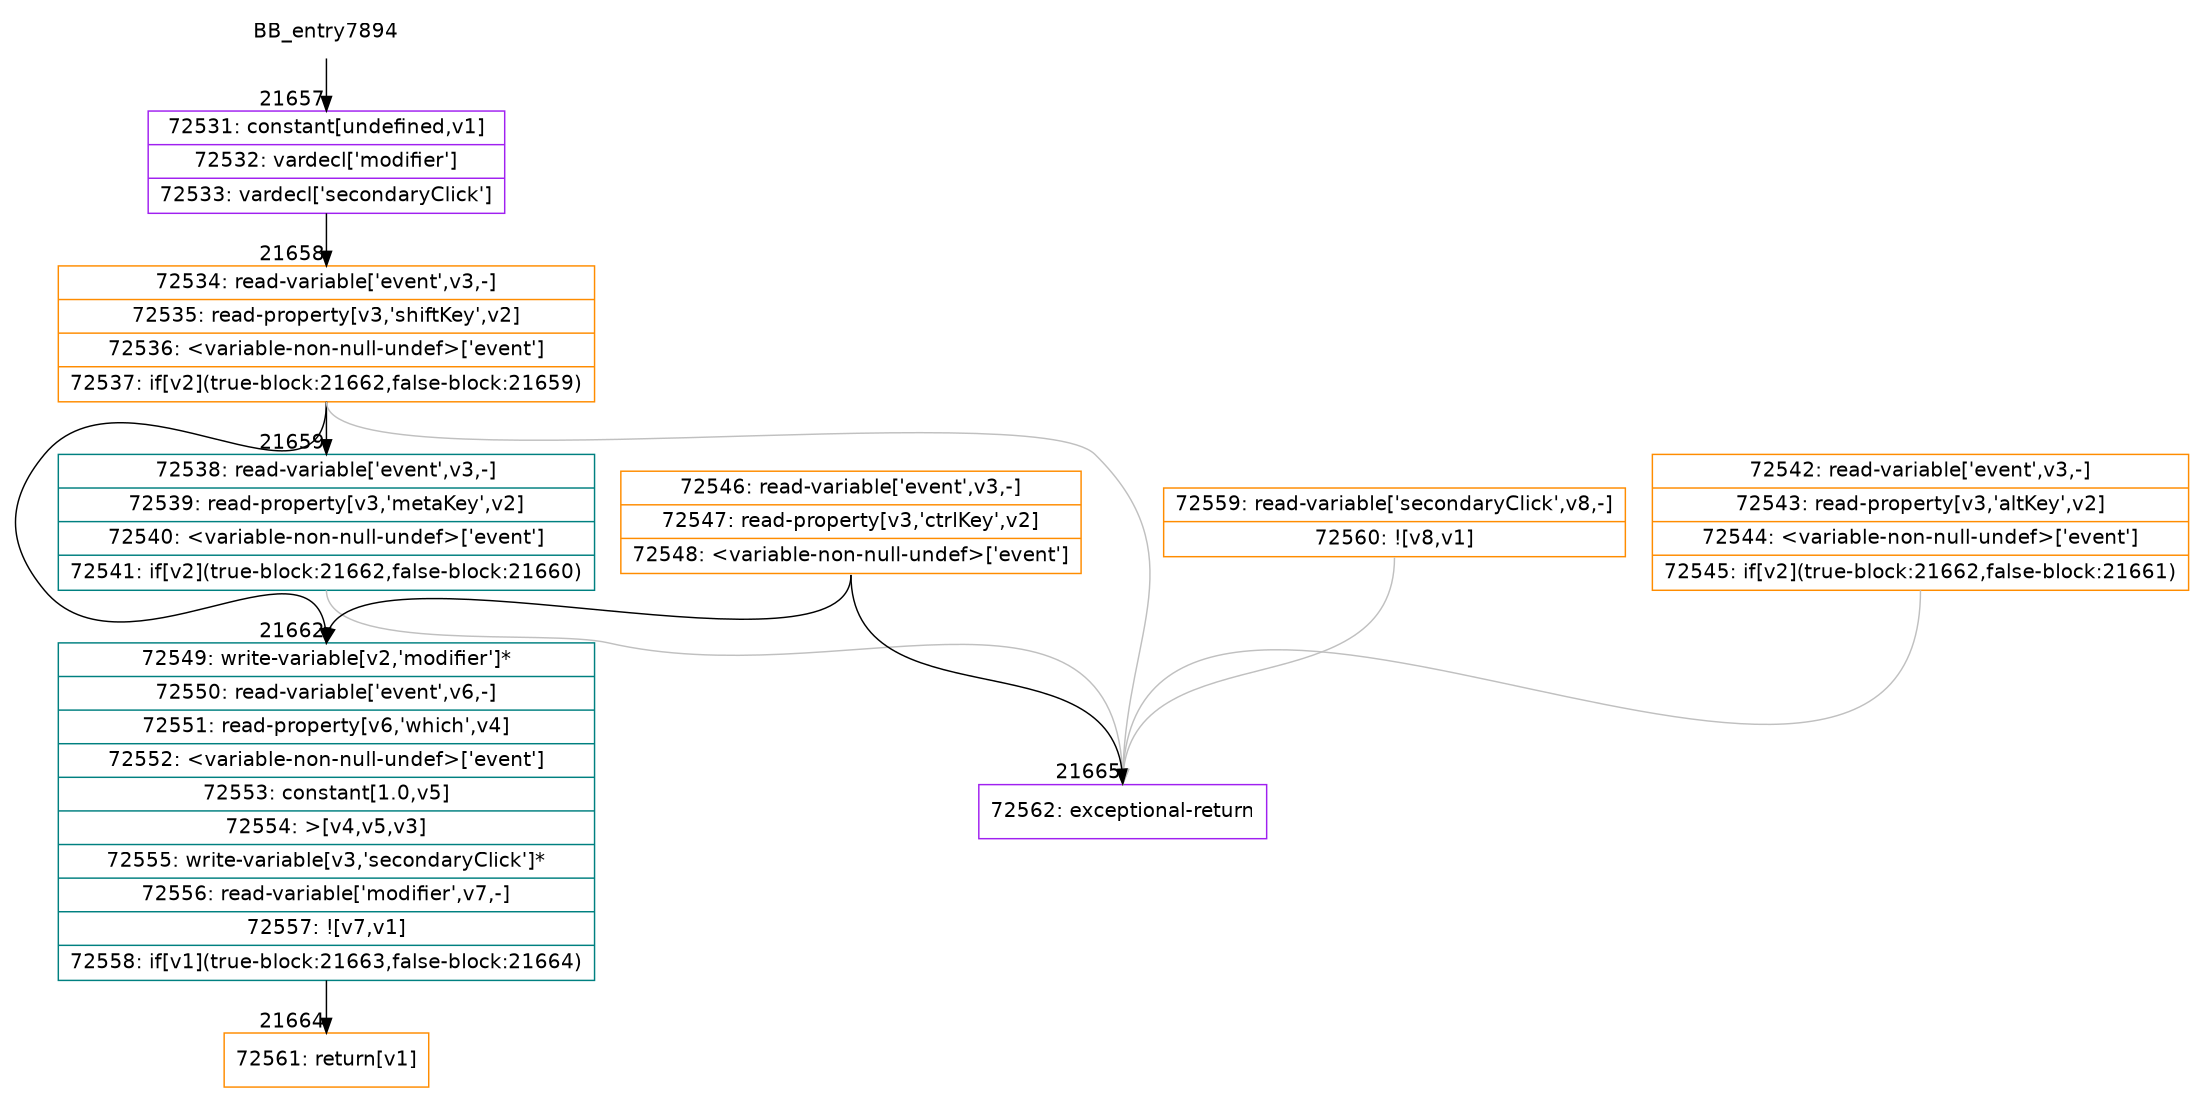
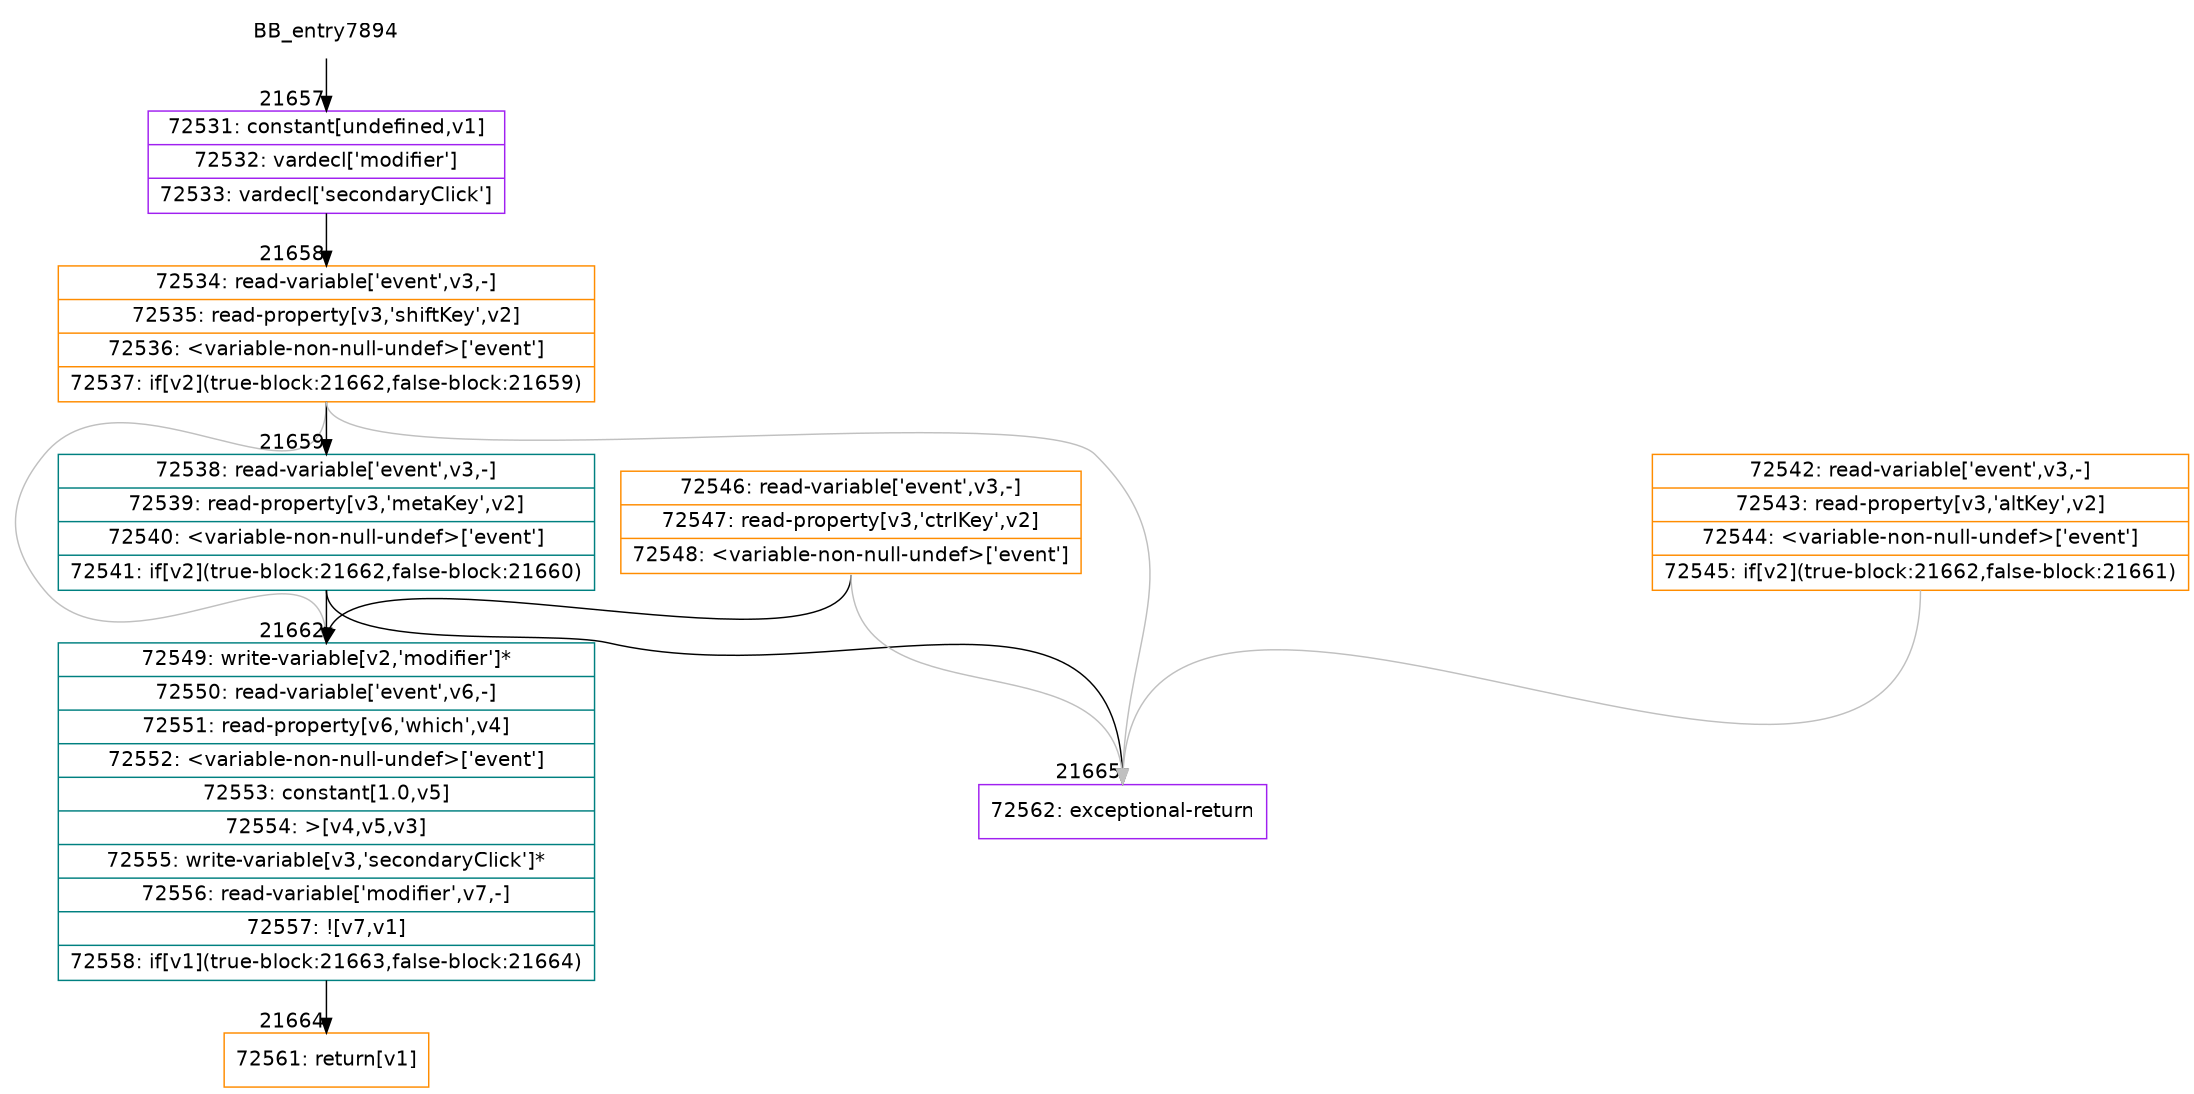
(16, 515) -> (16, 515)
(1394, 522) -> none
none -> (326, 609)
(751, 654) -> (751, 654)
(980, 678) -> (980, 678)
